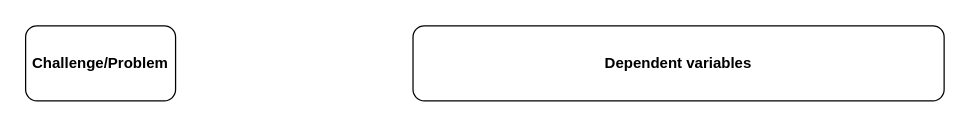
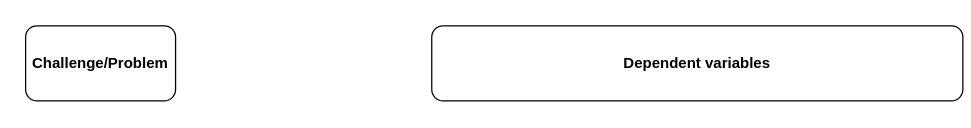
(679, 63) -> (698, 63)
